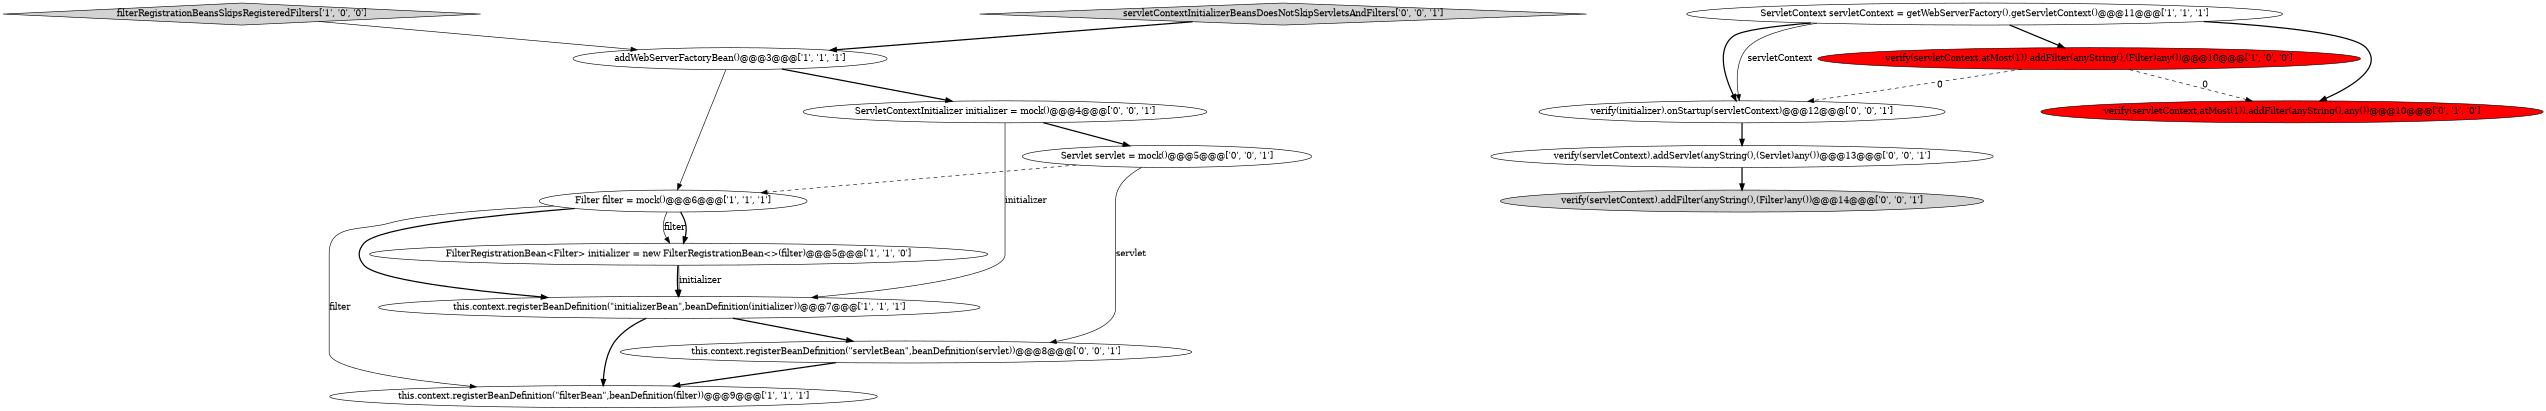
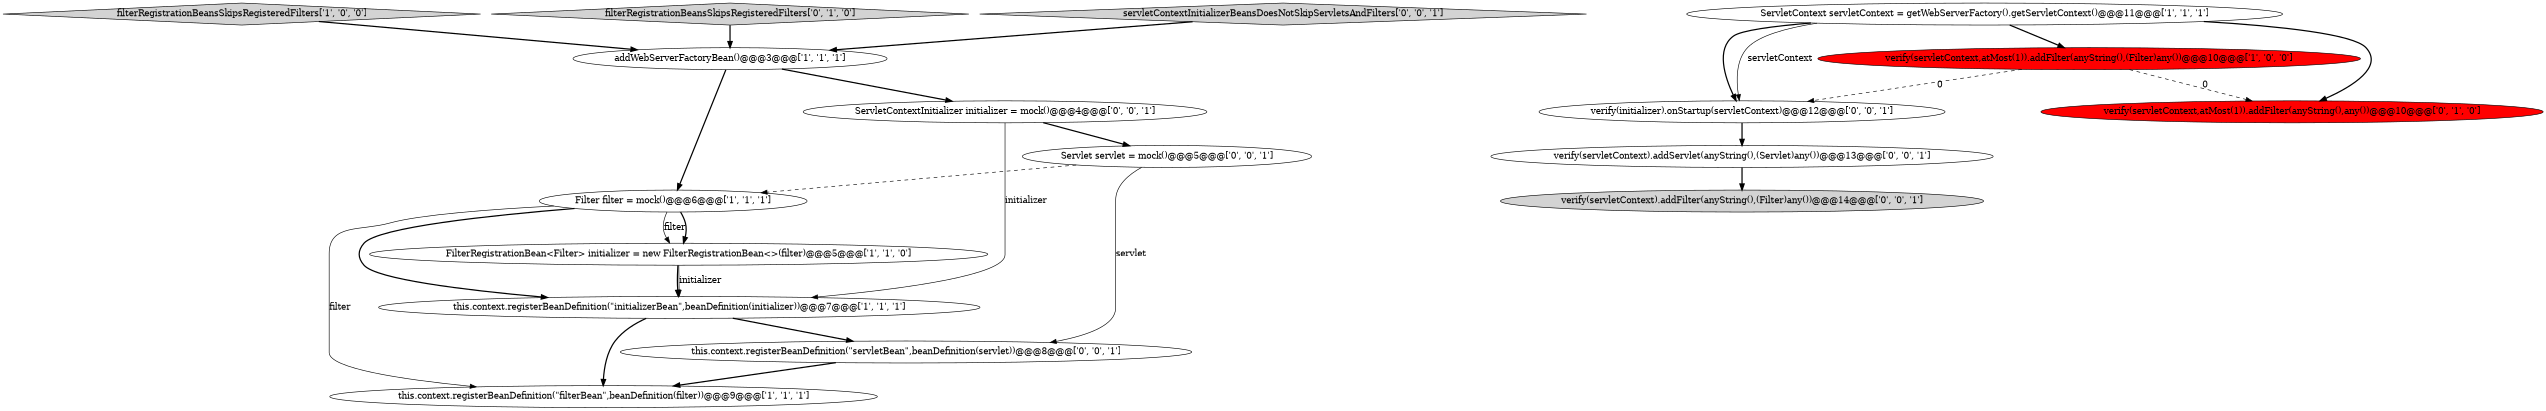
none -> (730, 14)
(475, 35) -> (475, 35)
(703, 127) -> (703, 127)
